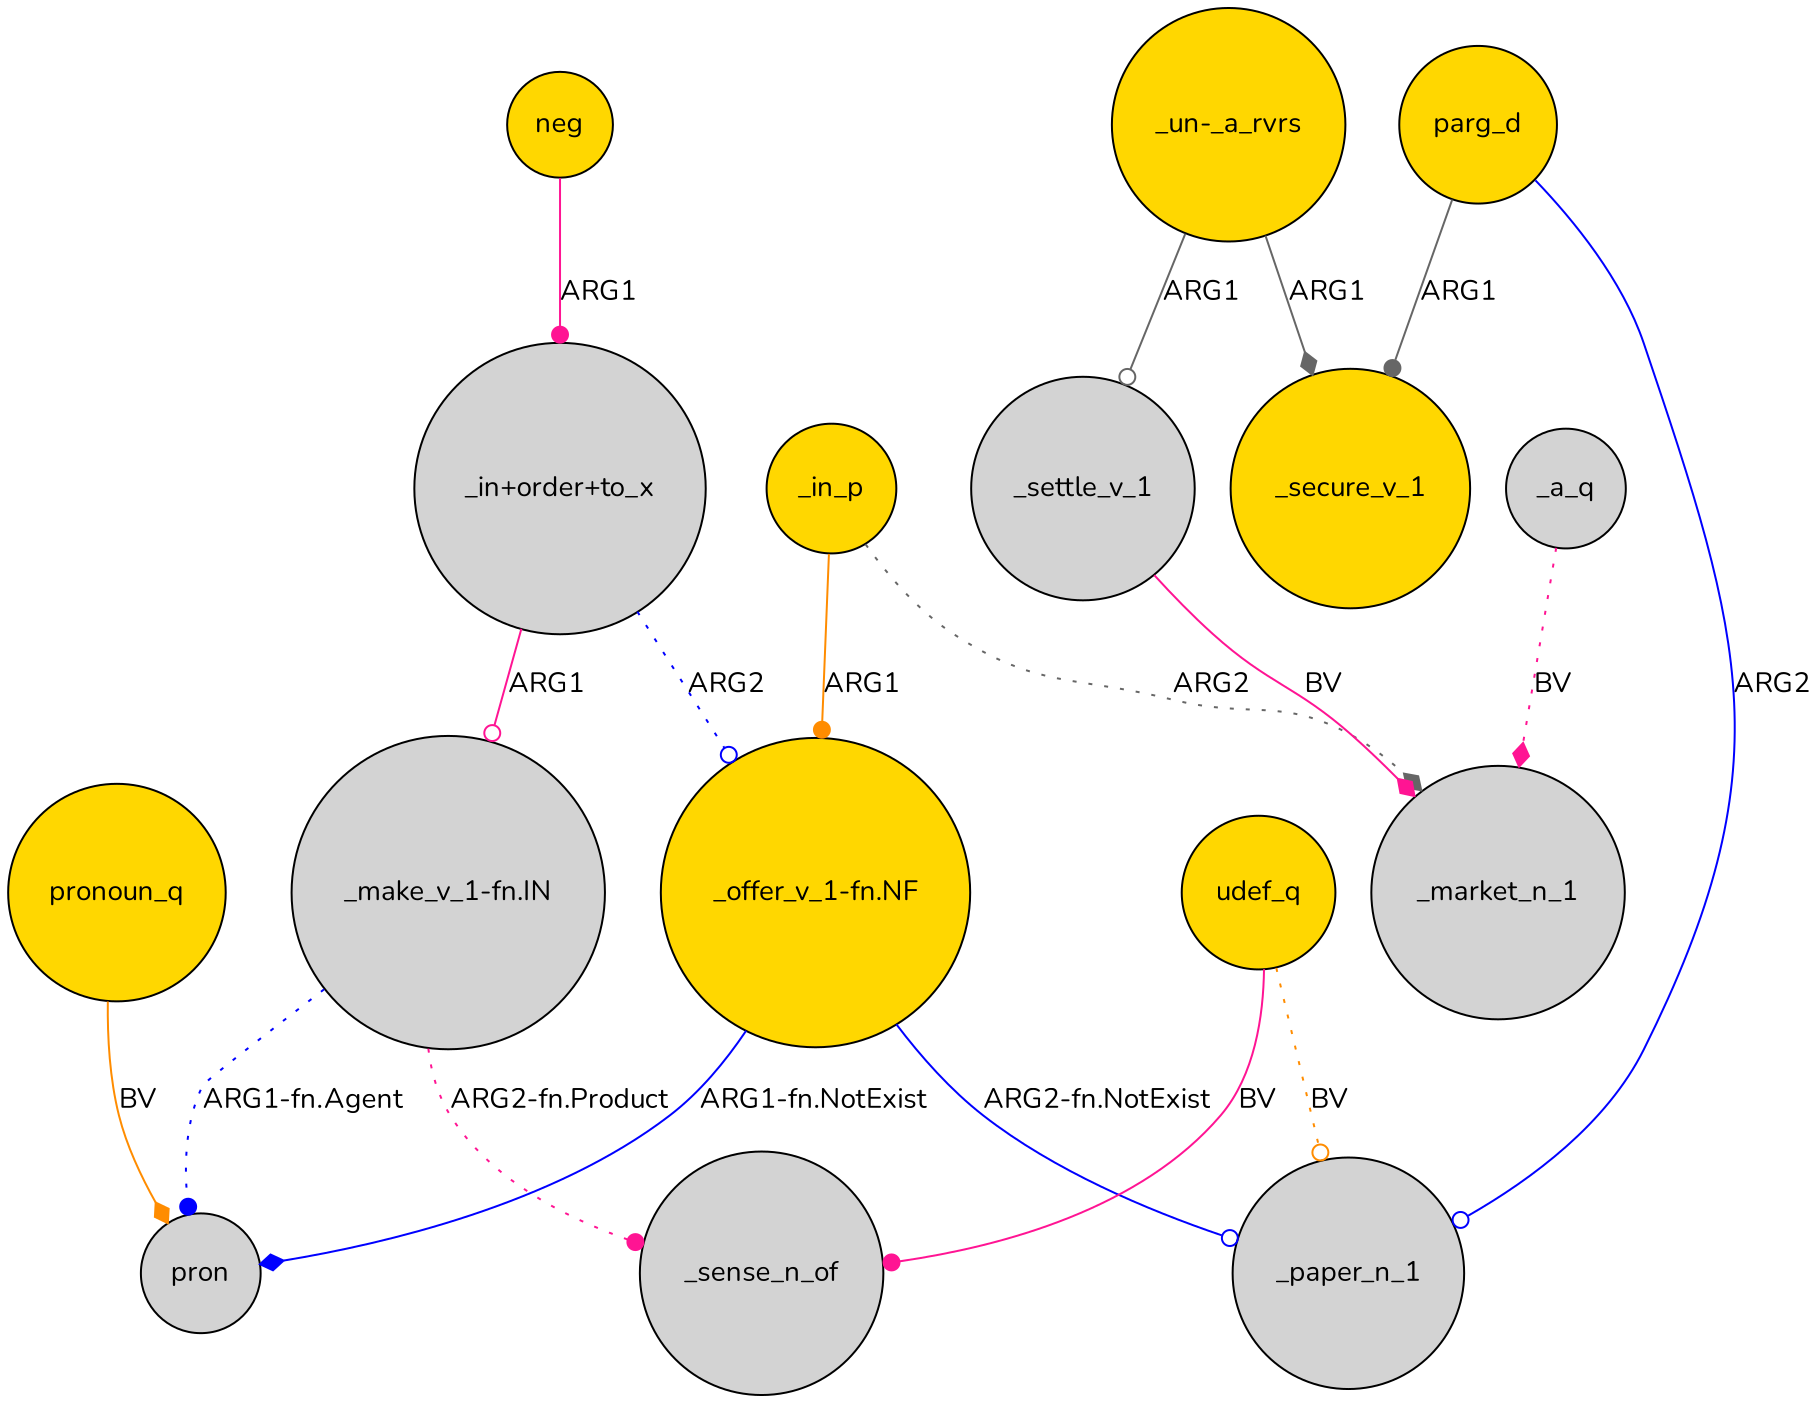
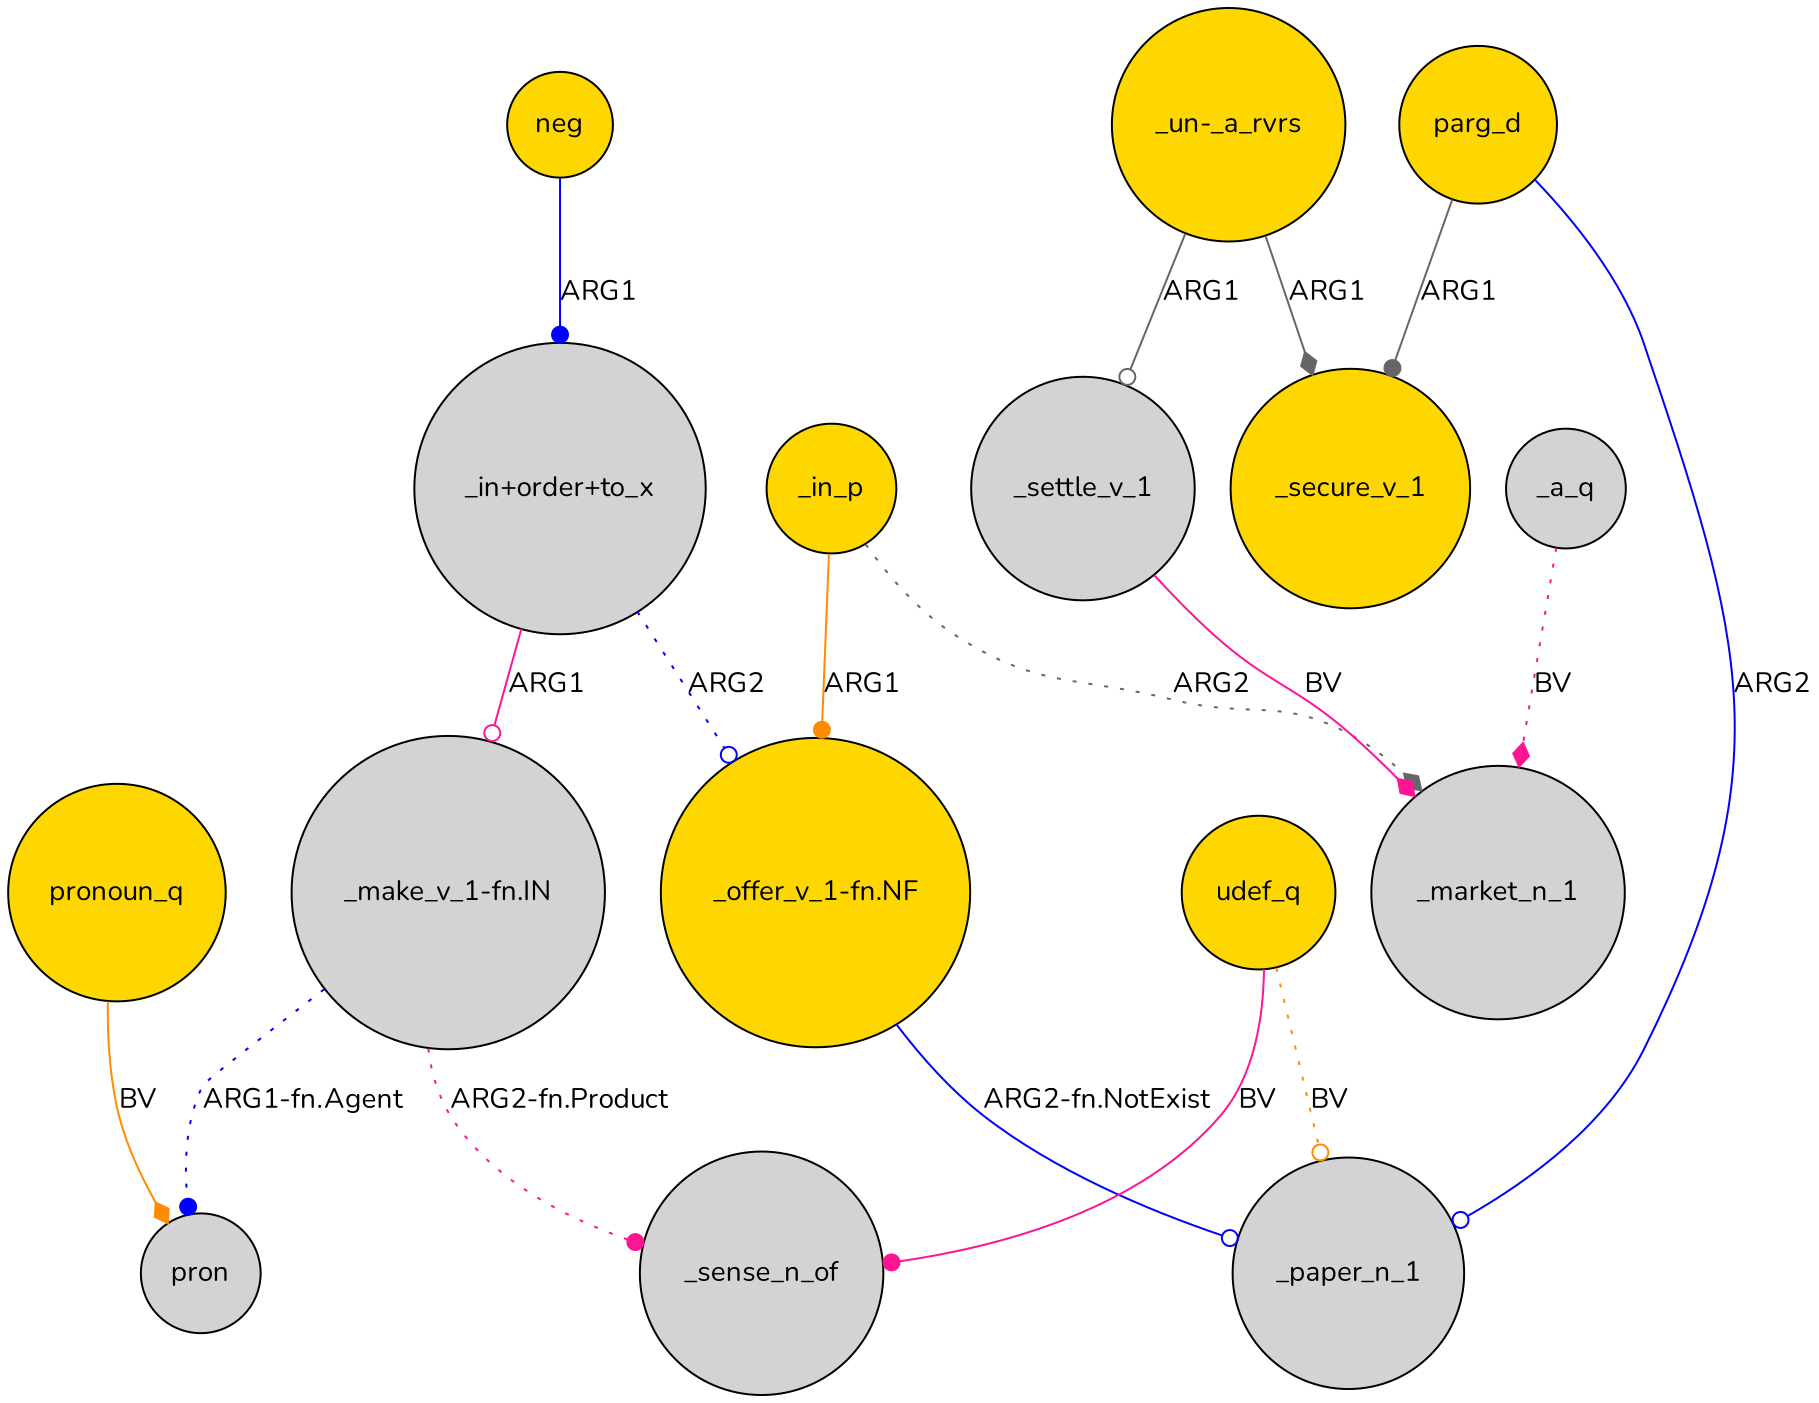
(560, 252) -> (560, 252)
(551, 1184) -> none
